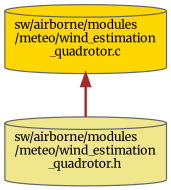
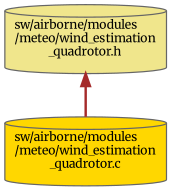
(86, 101) -> (86, 101)
